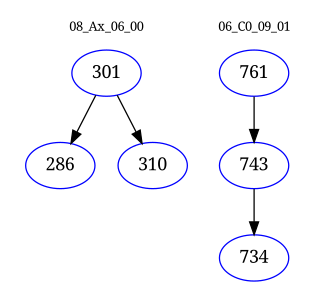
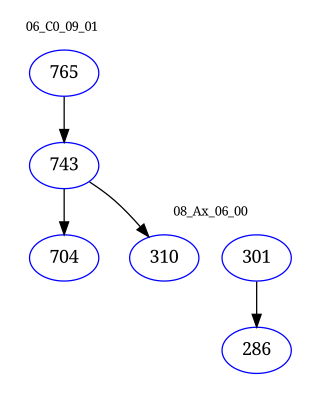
(254, 73) -> (64, 73)
(127, 114) -> (128, 213)
(254, 258) -> (64, 258)
